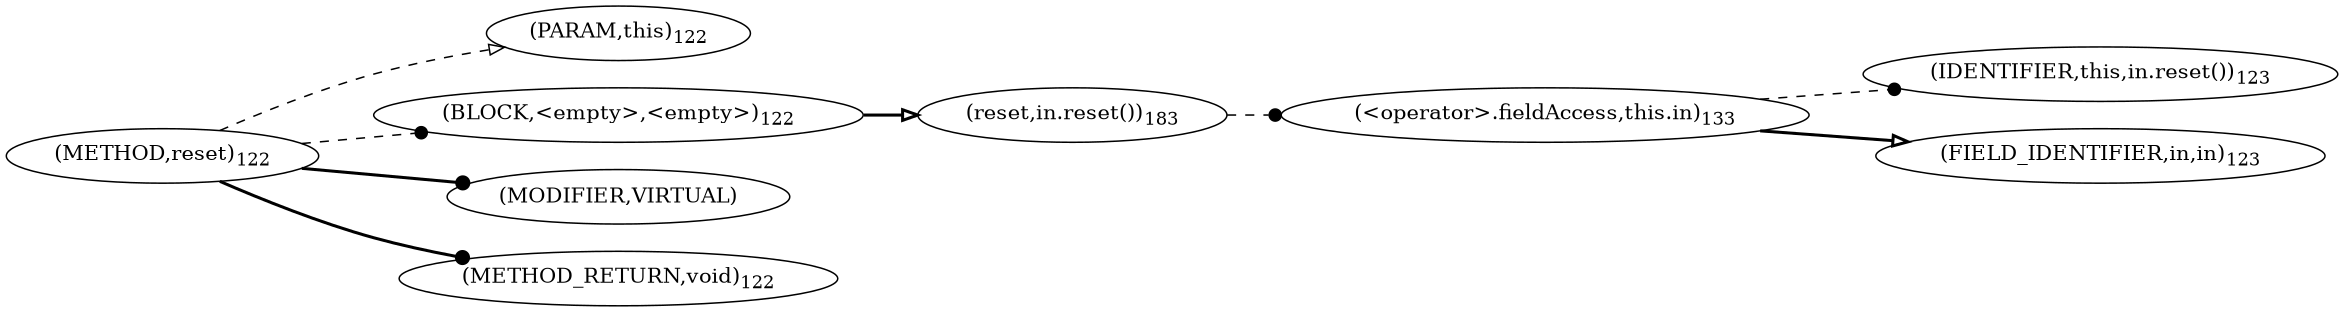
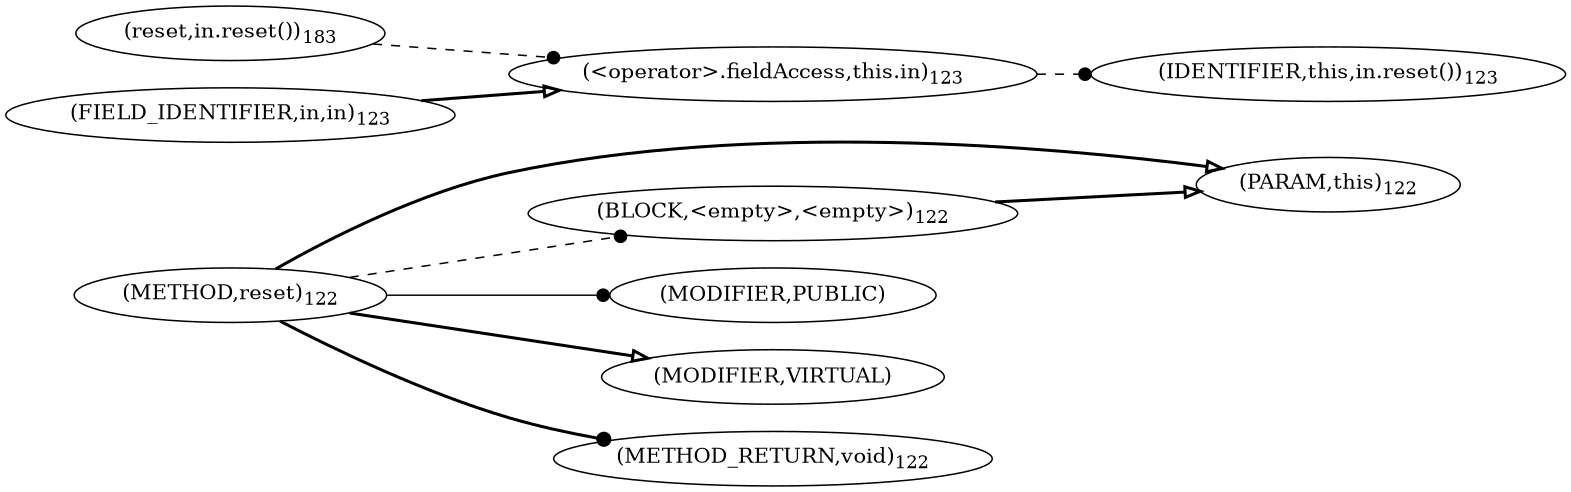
(352, 81) -> (731, 146)
(1718, 113) -> (946, 72)
(883, 115) -> (1090, 197)
(1827, 136) -> (483, 96)
(379, 175) -> (491, 334)
none -> (773, 295)
